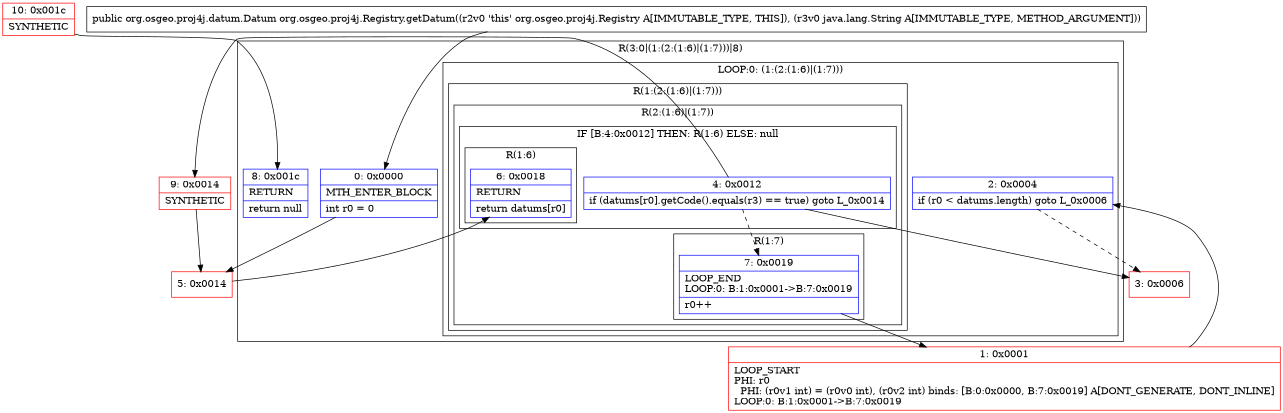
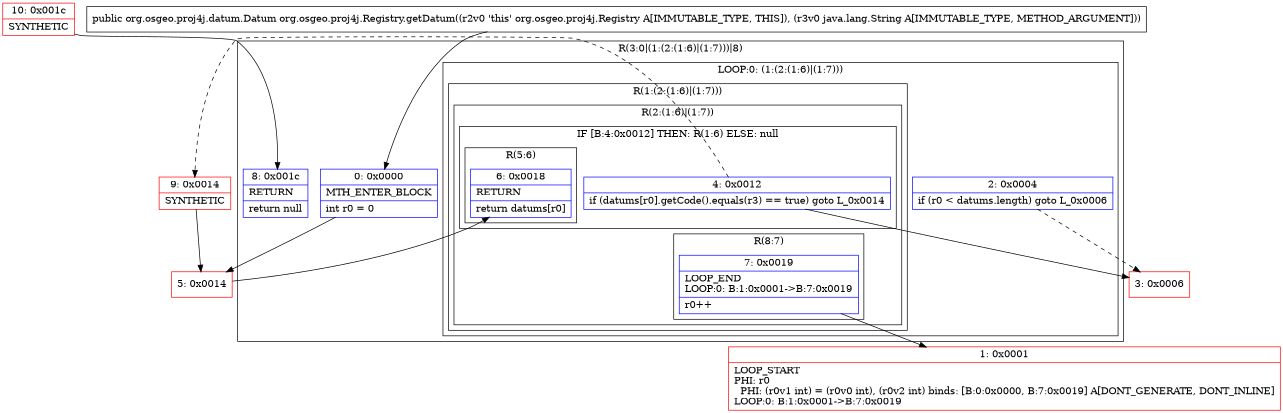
(442, 37) -> (442, 37)
(521, 156) -> (521, 156)
(748, 224) -> none
(769, 242) -> (769, 242)
(1208, 253) -> none
